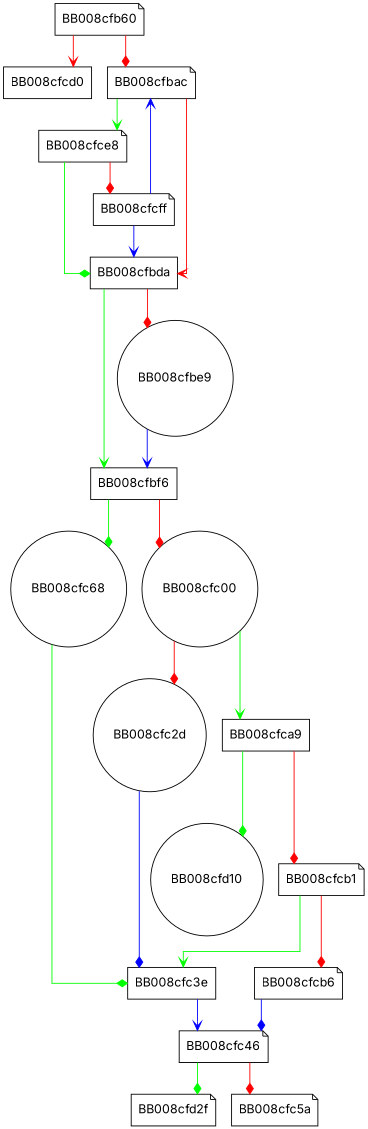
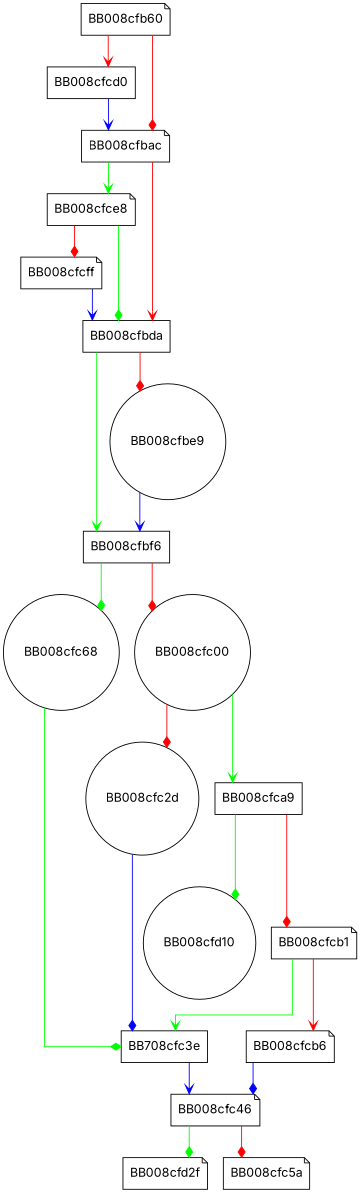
(151, 151) -> (108, 110)
(321, 926) -> (313, 990)
(172, 983) -> (164, 1047)
